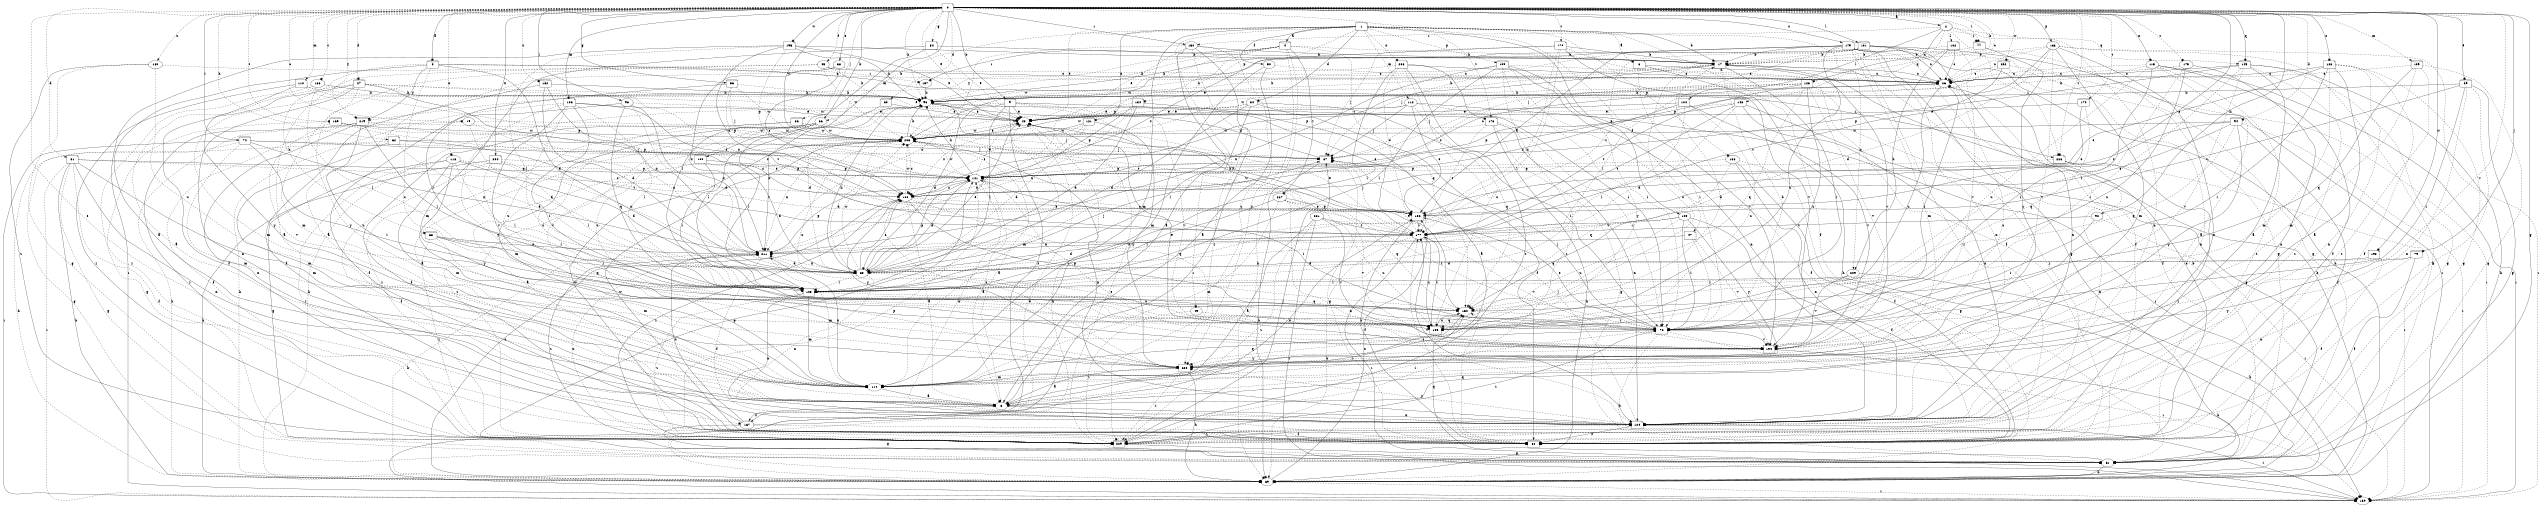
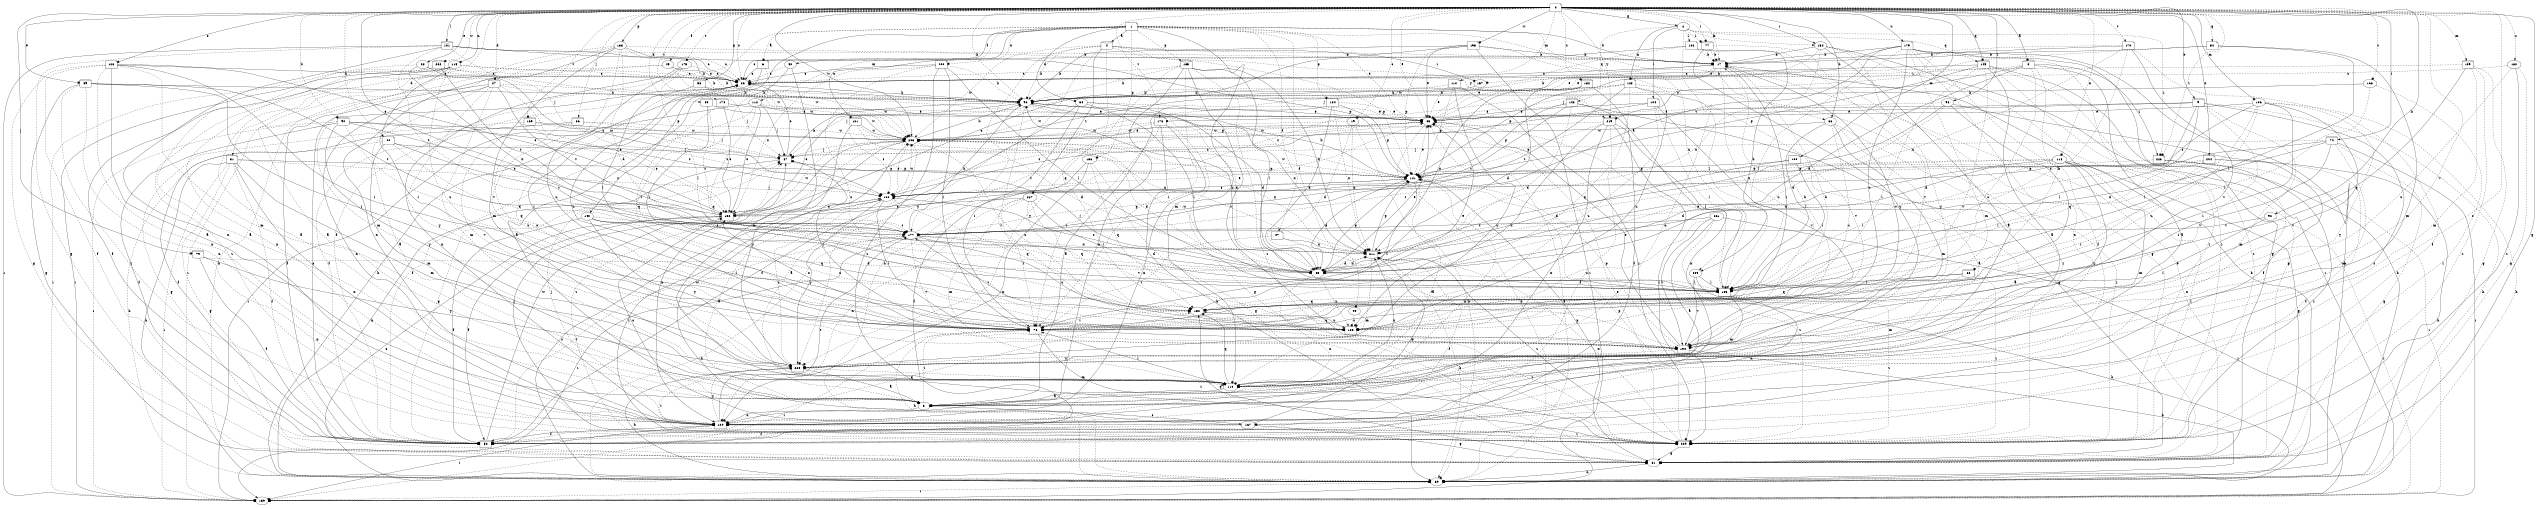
(1195, 94) -> none
(570, 102) -> (2259, 102)
(580, 249) -> none
(2374, 254) -> none
